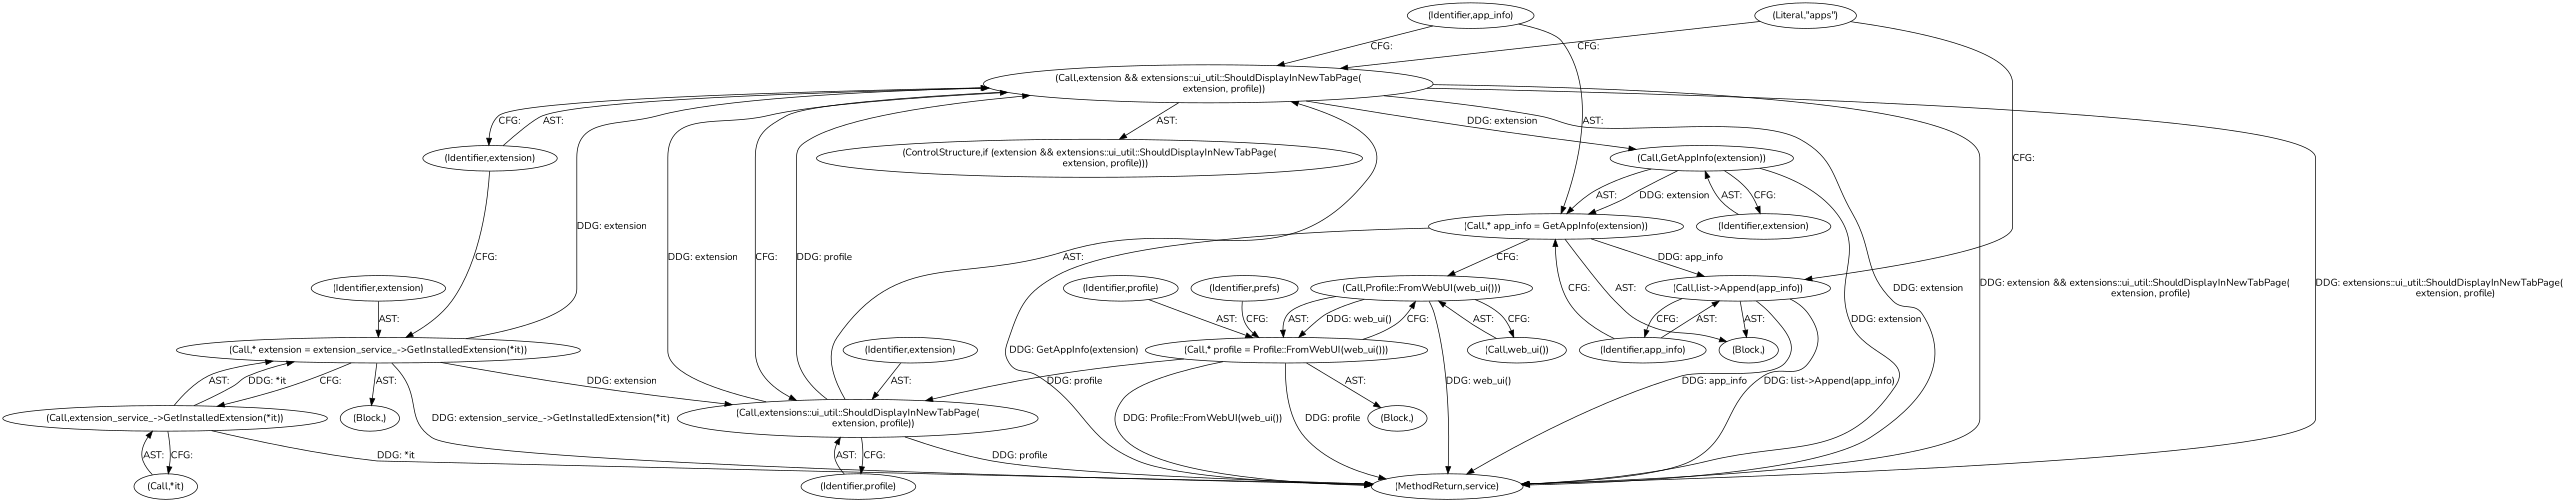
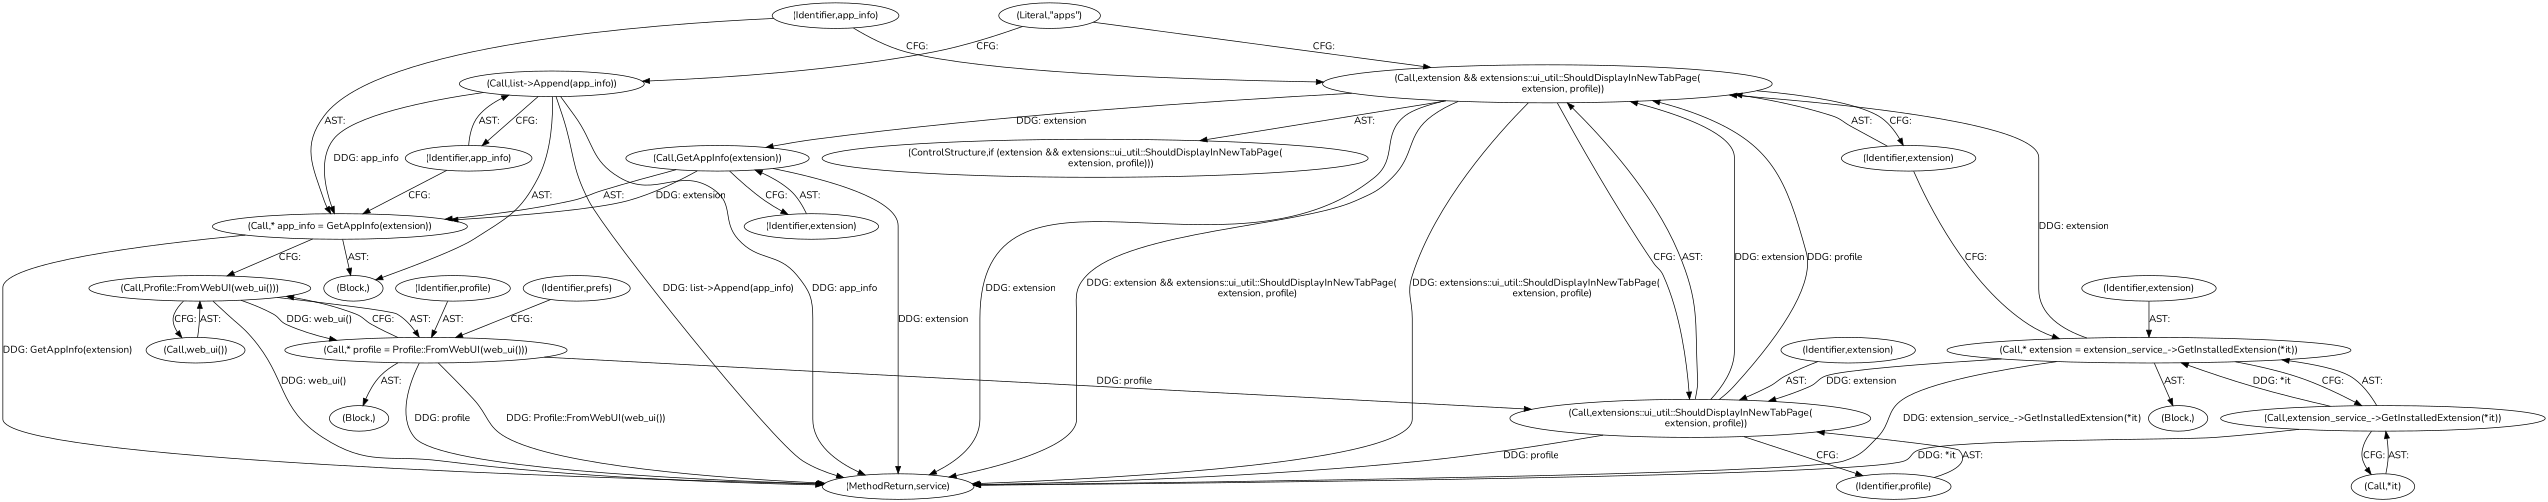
(1644, 256) -> (372, 117)
